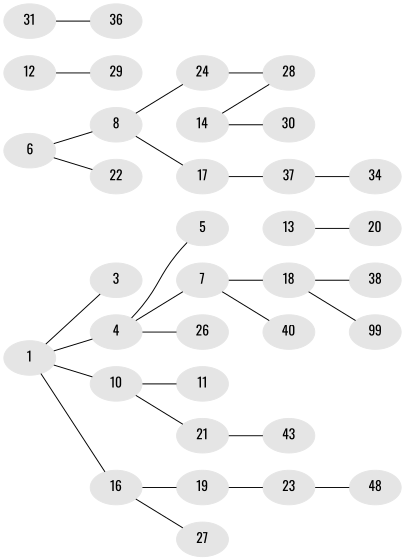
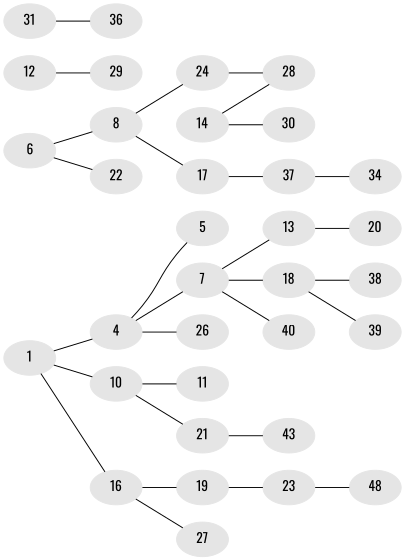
none -> (246, 254)
(116, 280) -> none
(375, 332) -> (375, 332)
